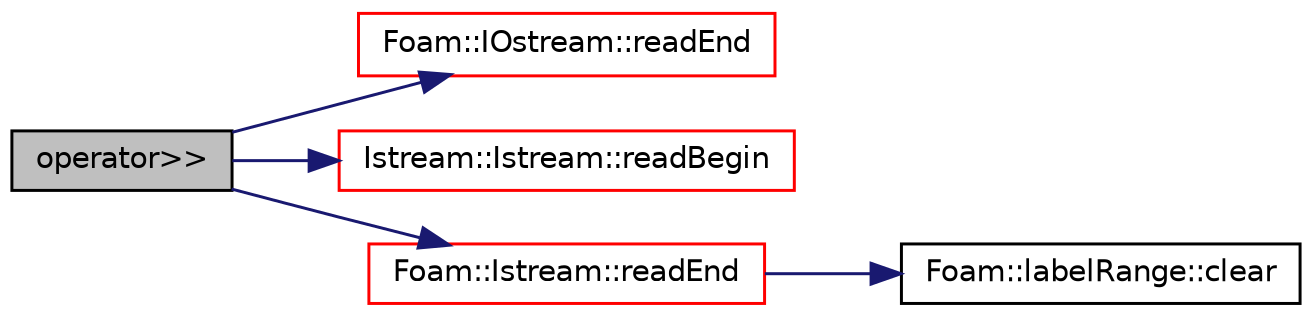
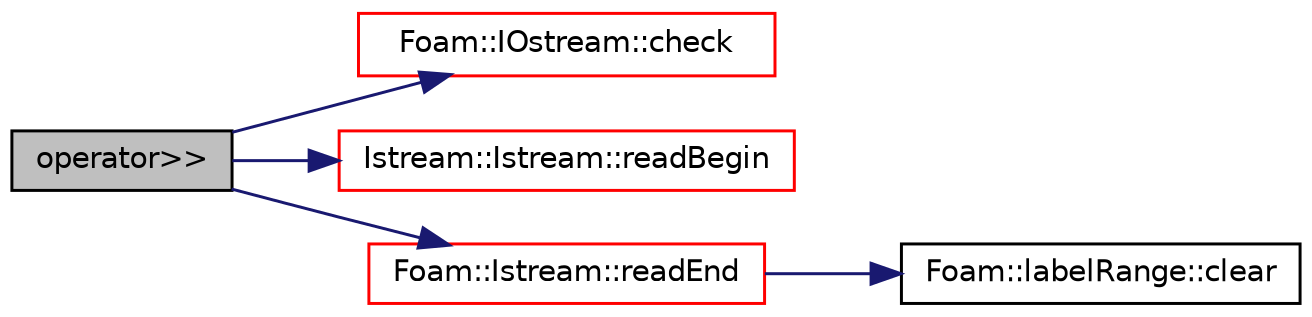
(567, 45) -> (567, 45)
